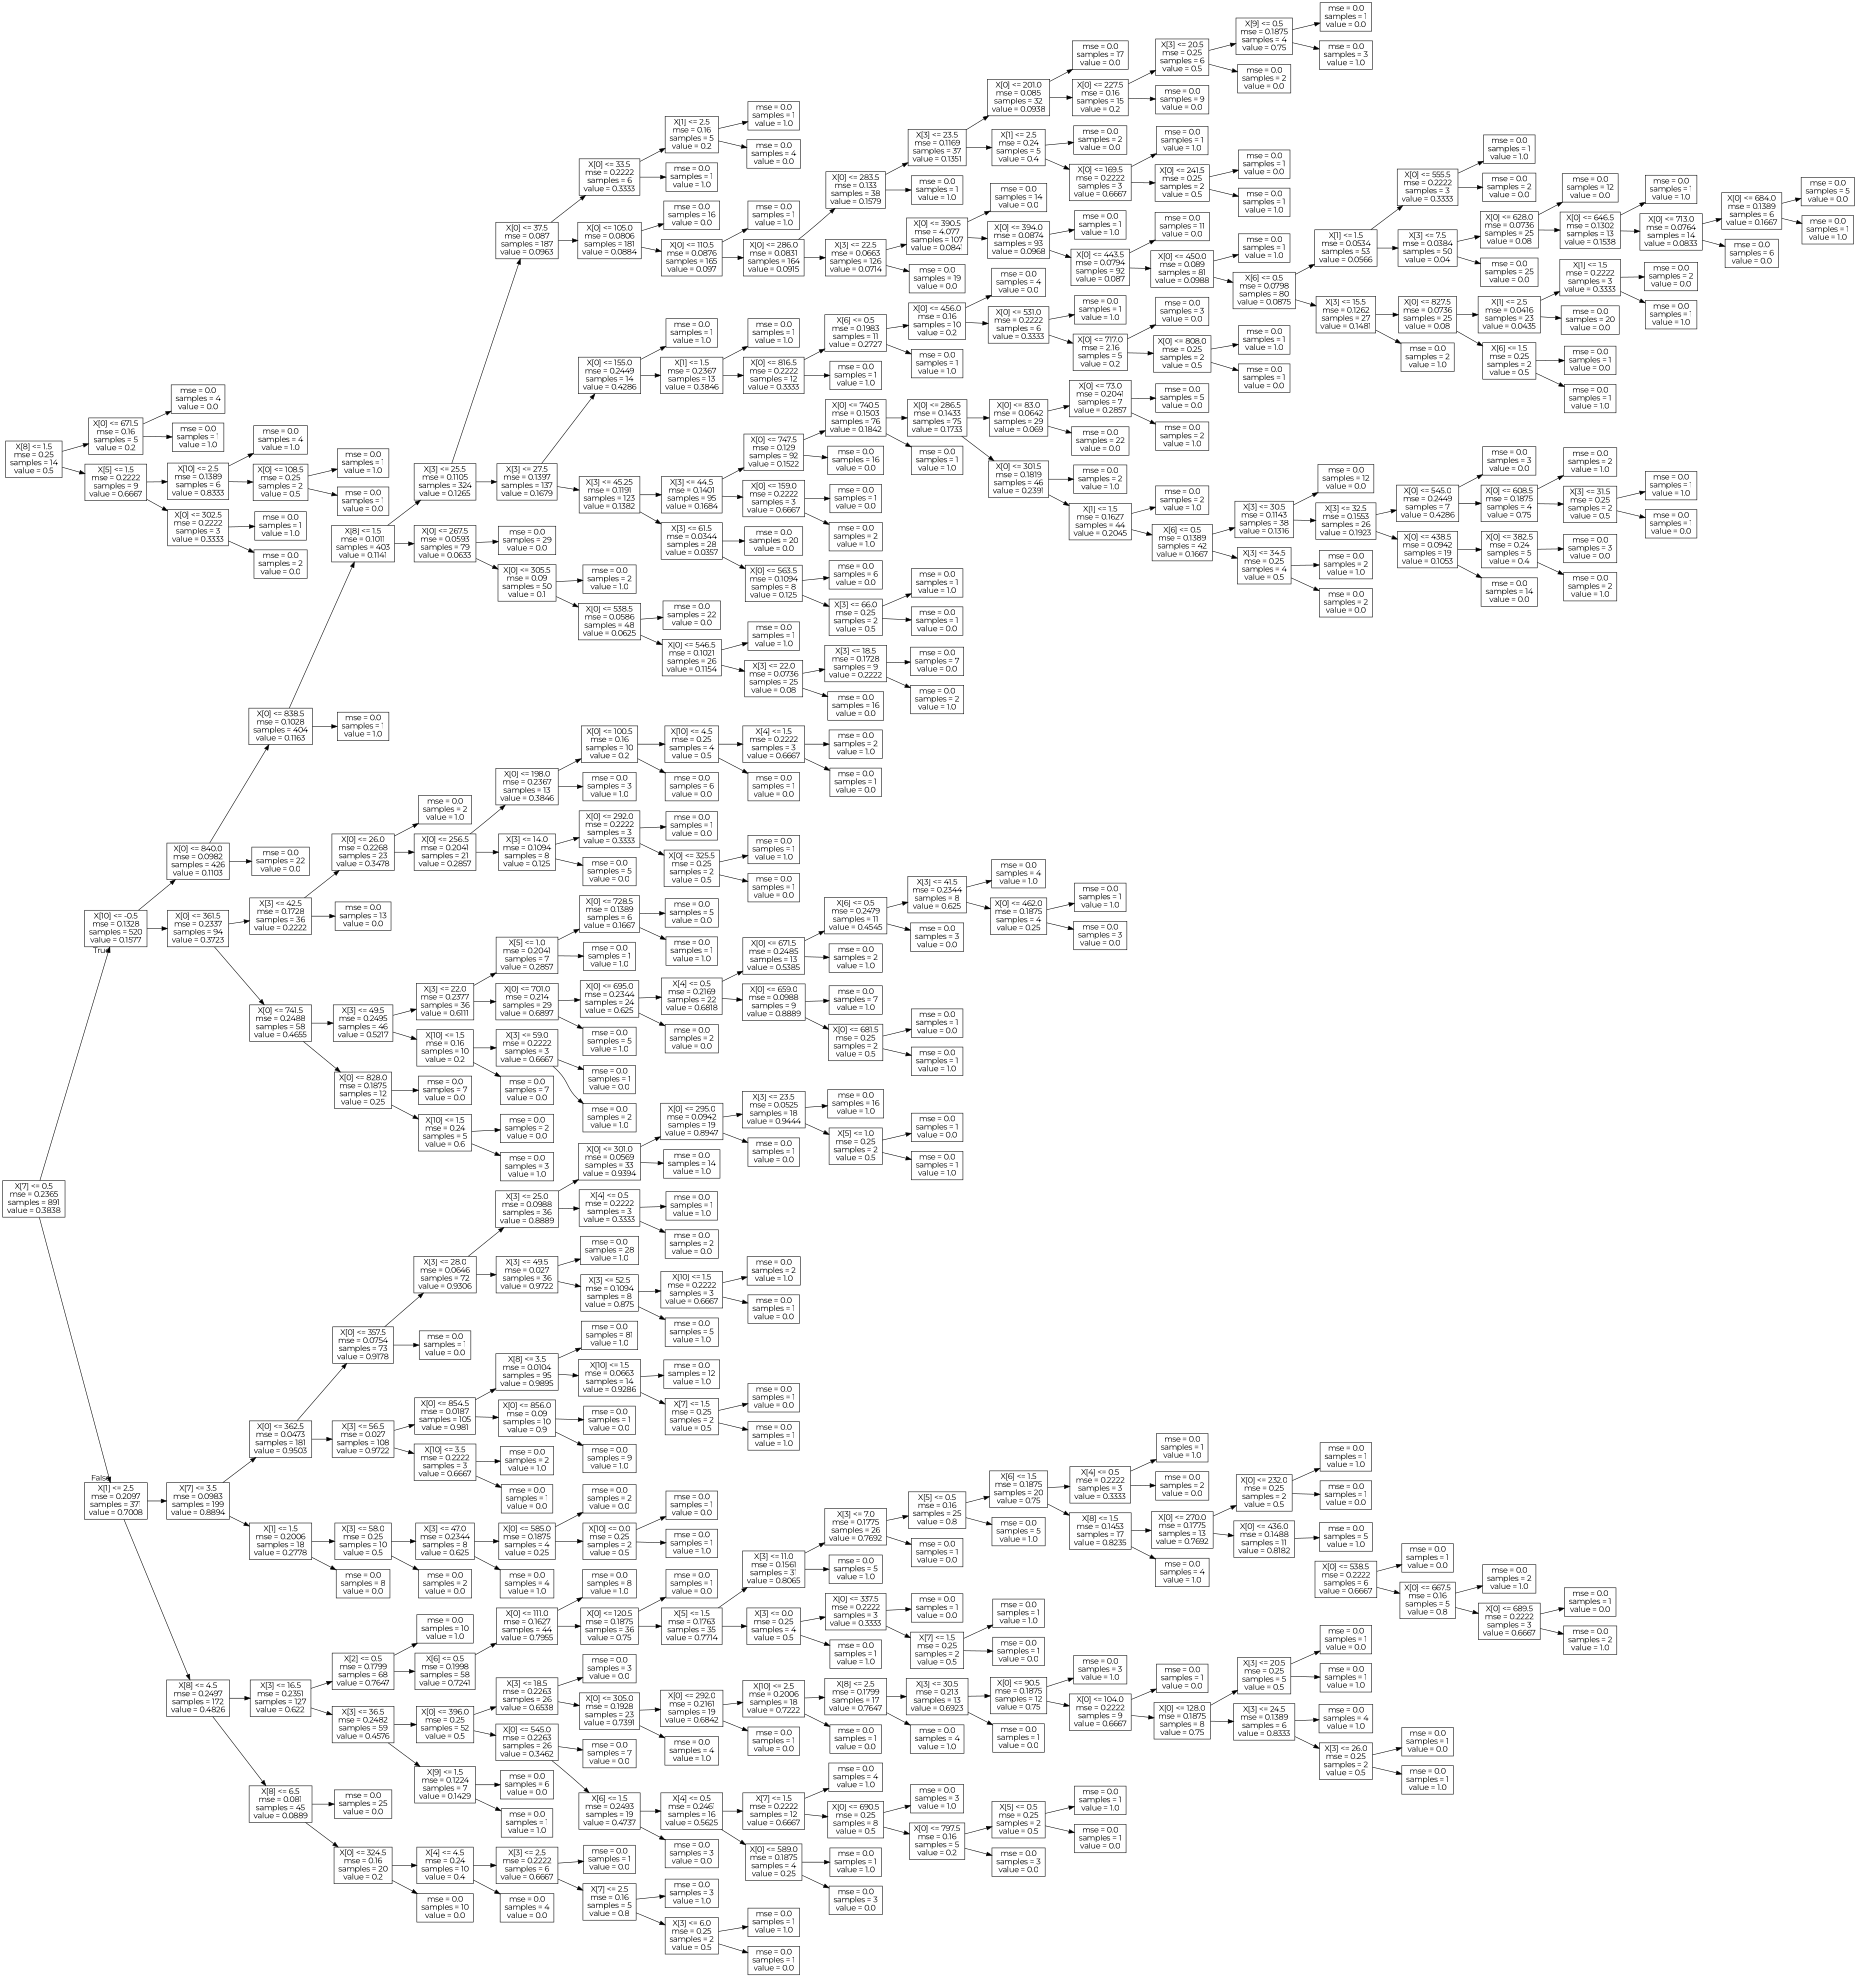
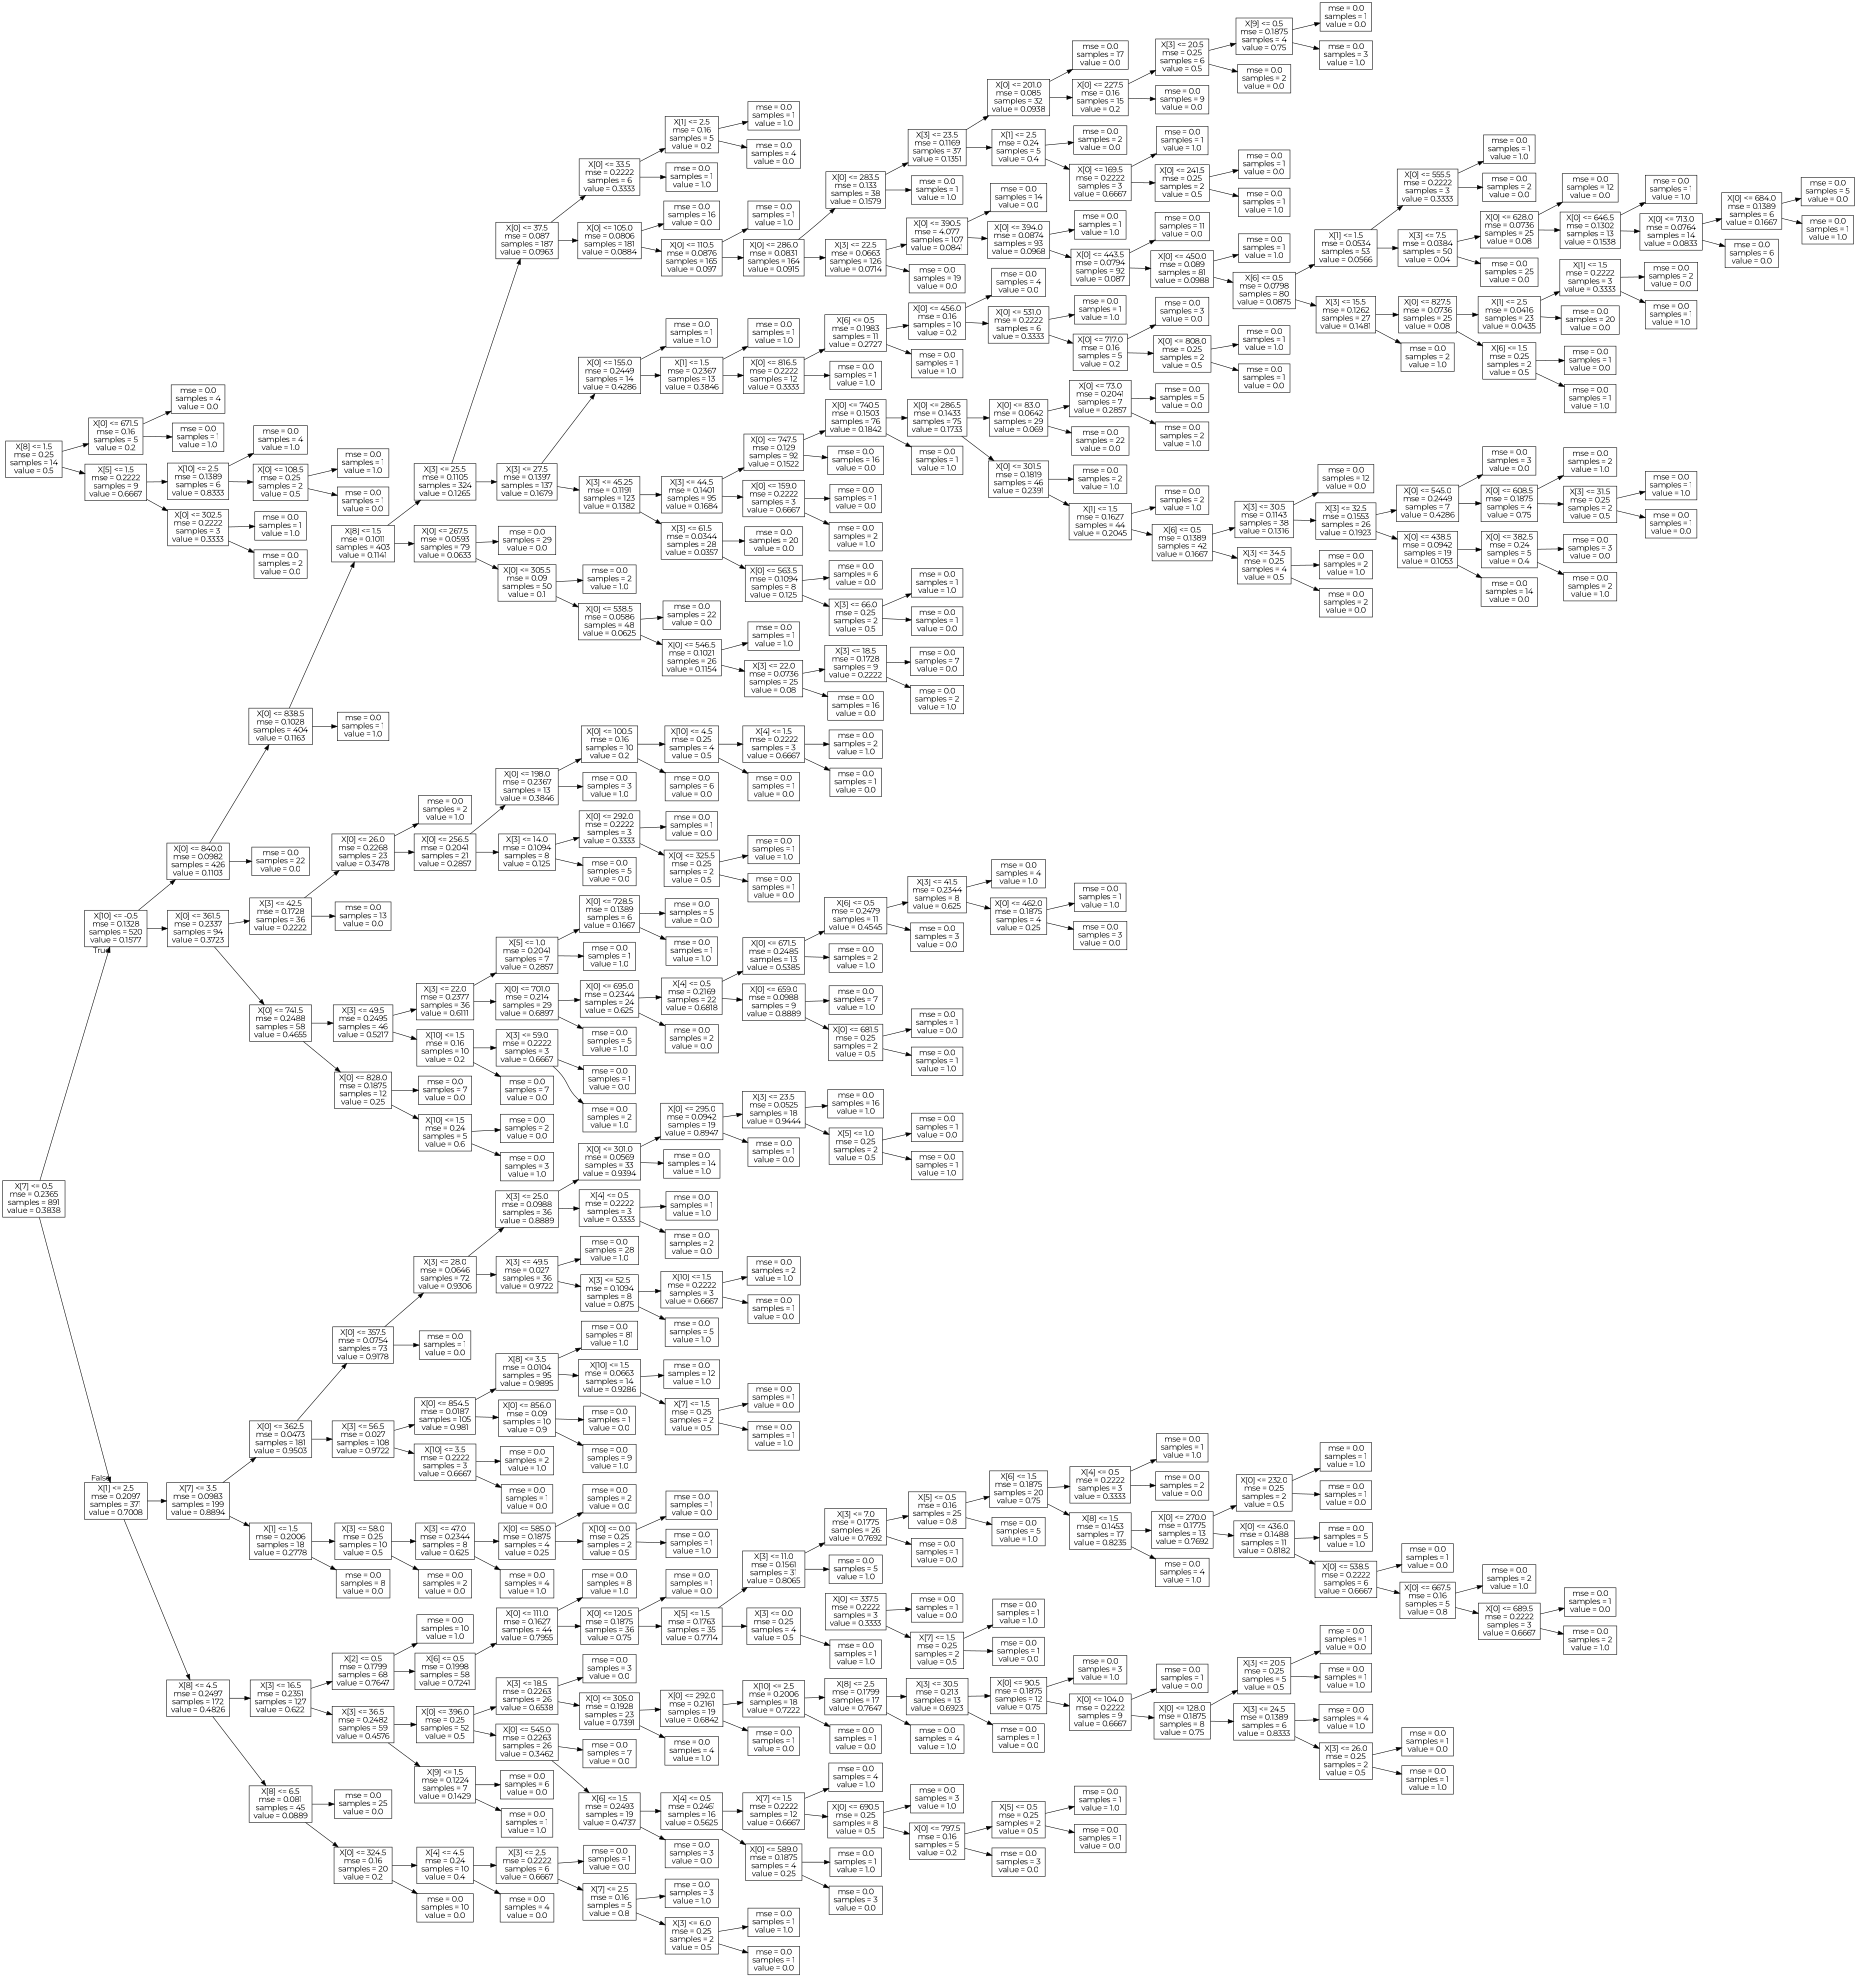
(1100, 352) -> (1100, 352)
none -> (1302, 1558)
(810, 1620) -> none
